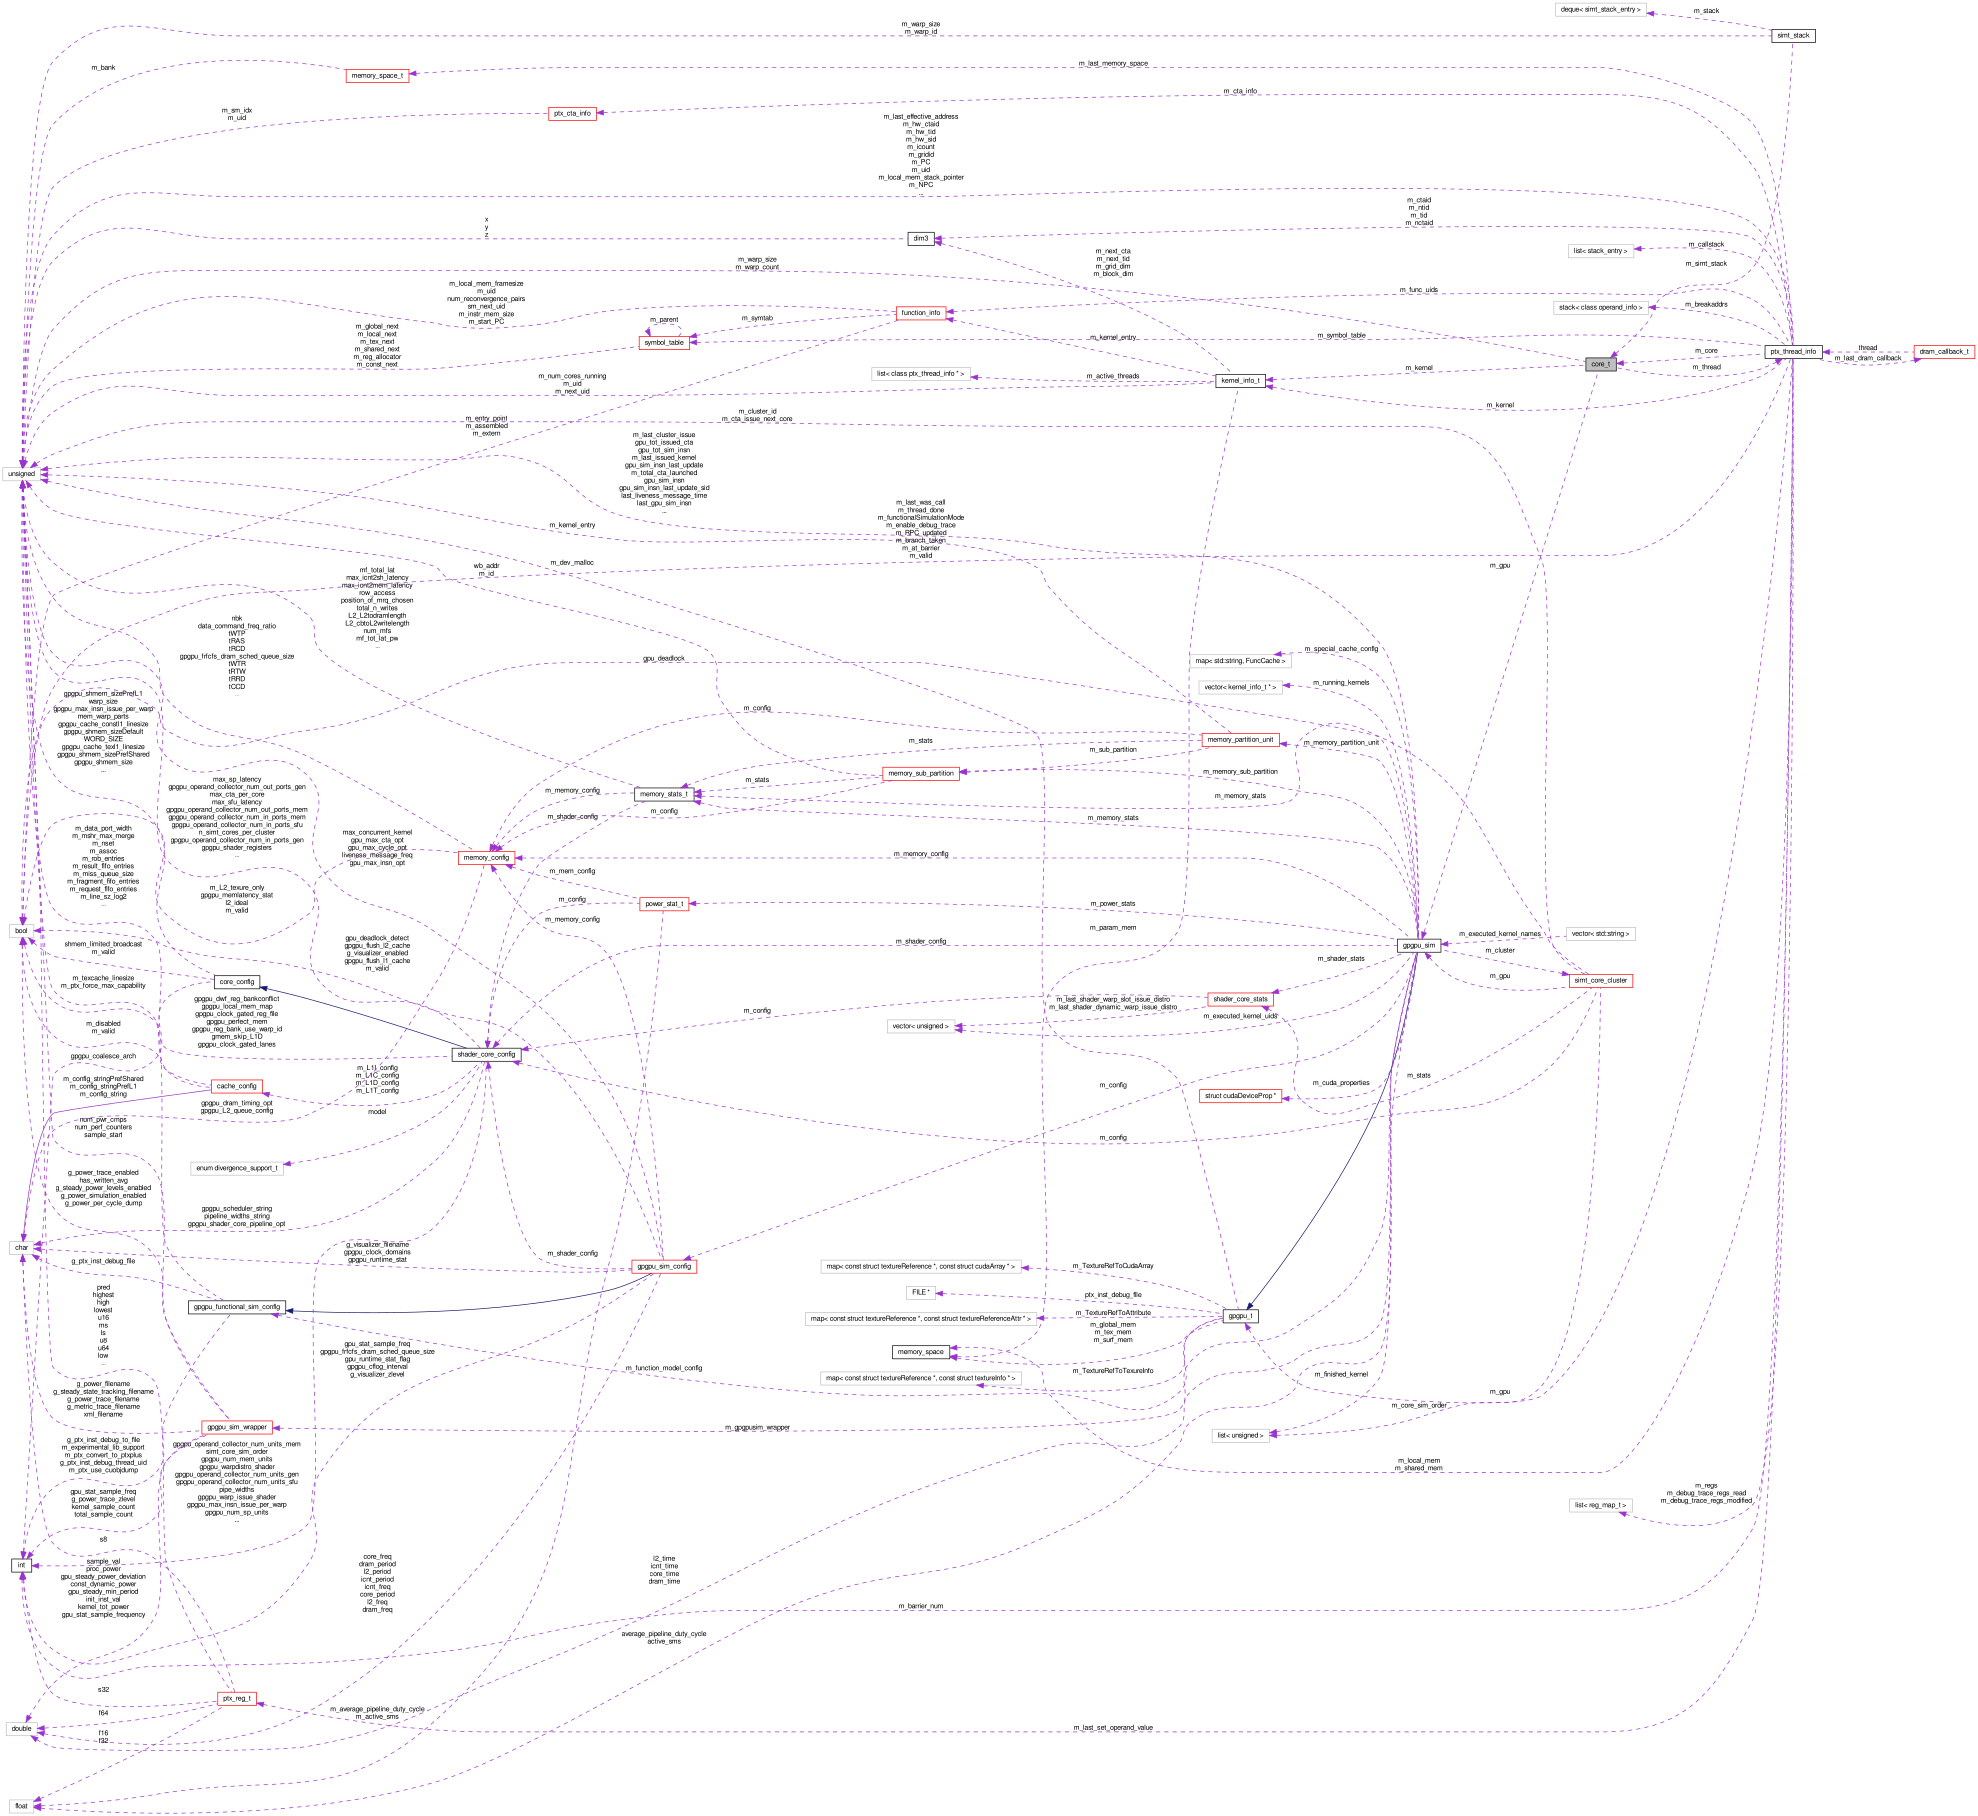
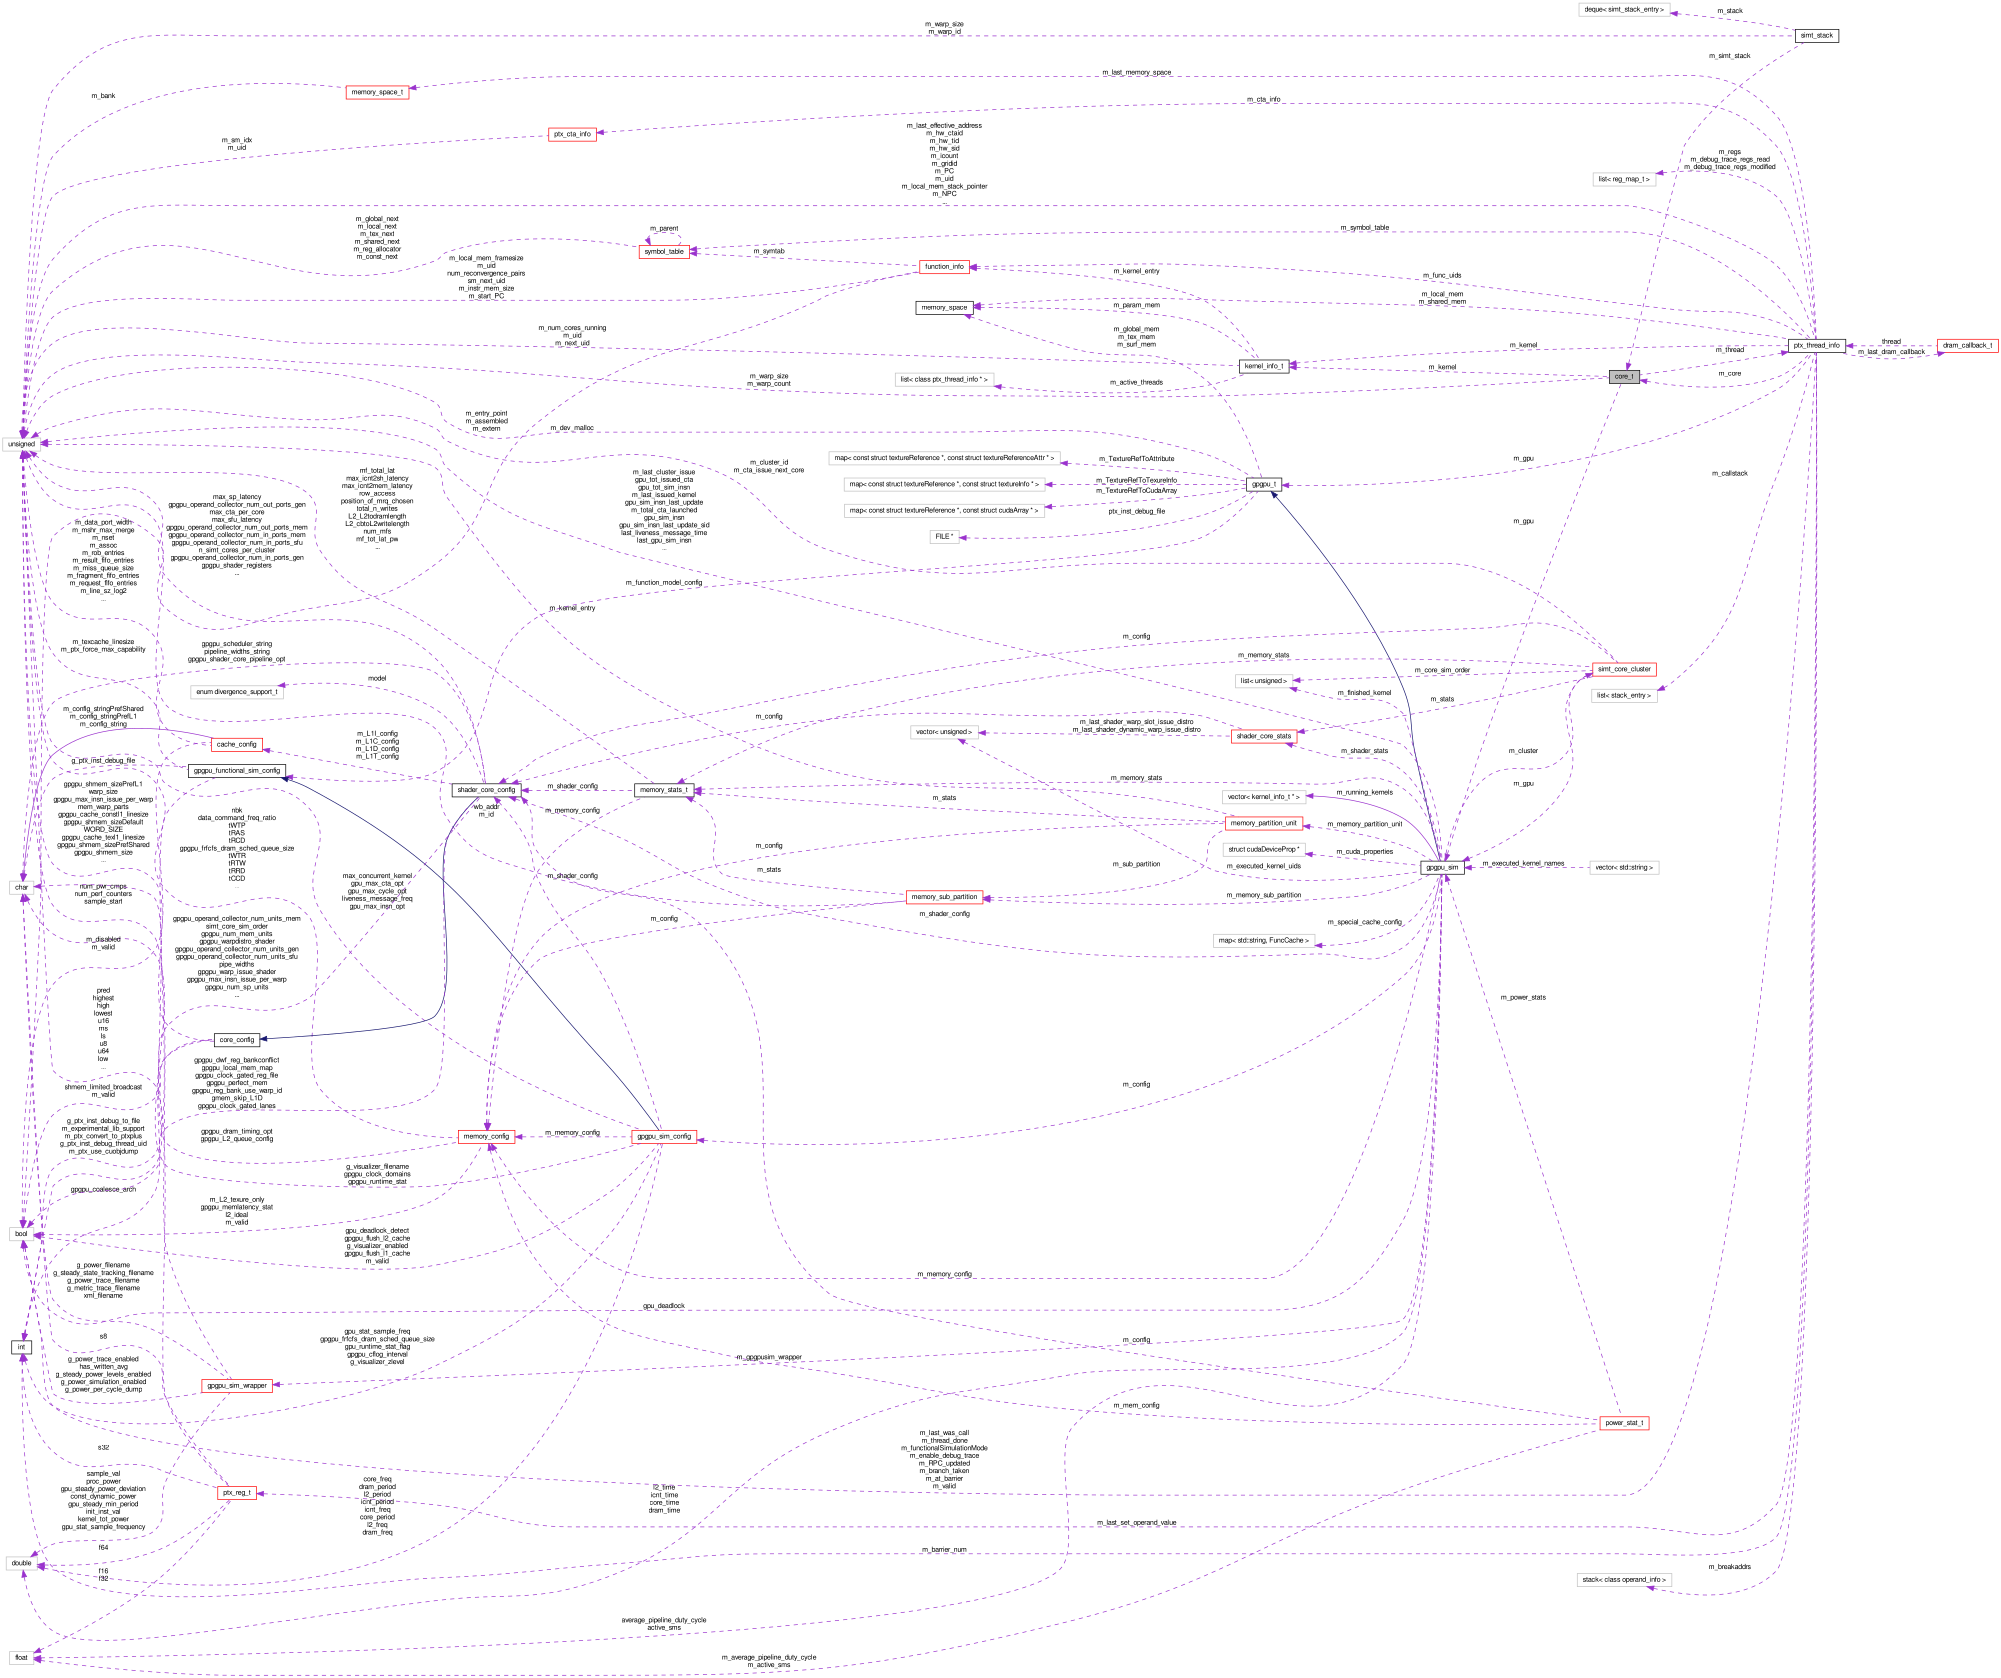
(921, 239) -> none
(1400, 770) -> (1386, 810)
(1048, 908) -> (1535, 1149)
(1241, 1096) -> (1264, 850)
(145, 1525) -> none
